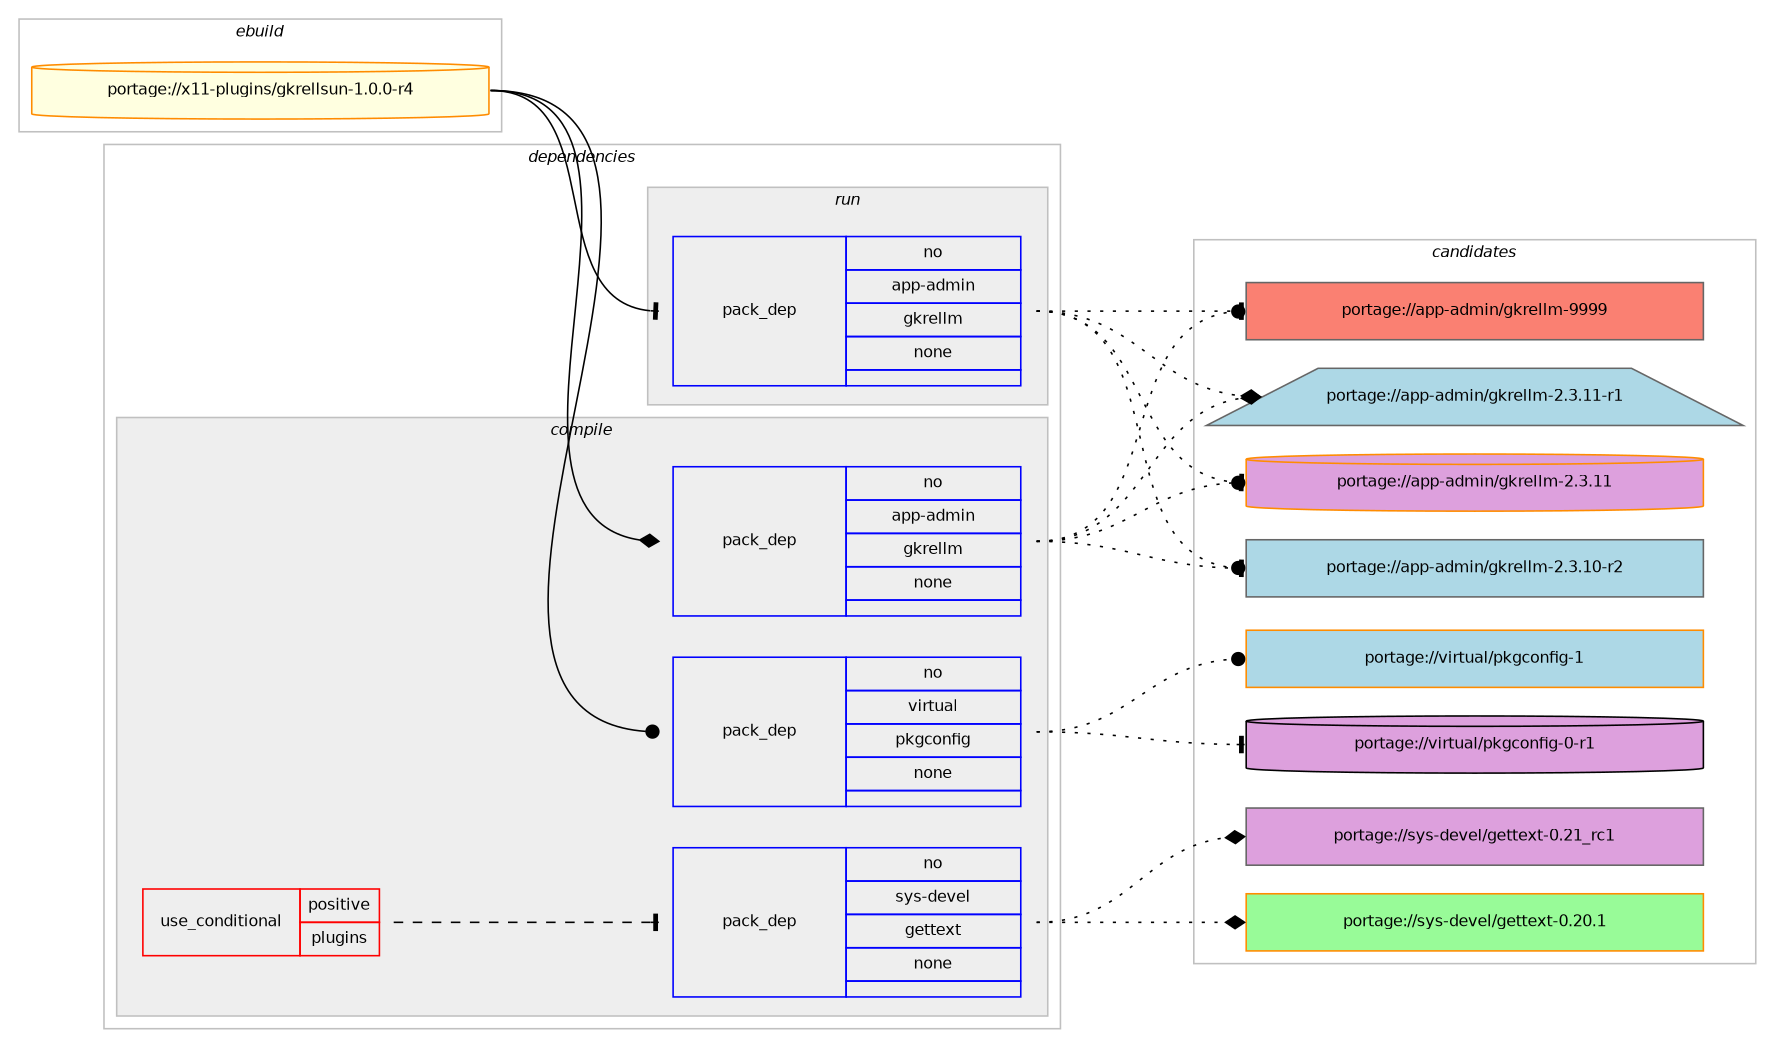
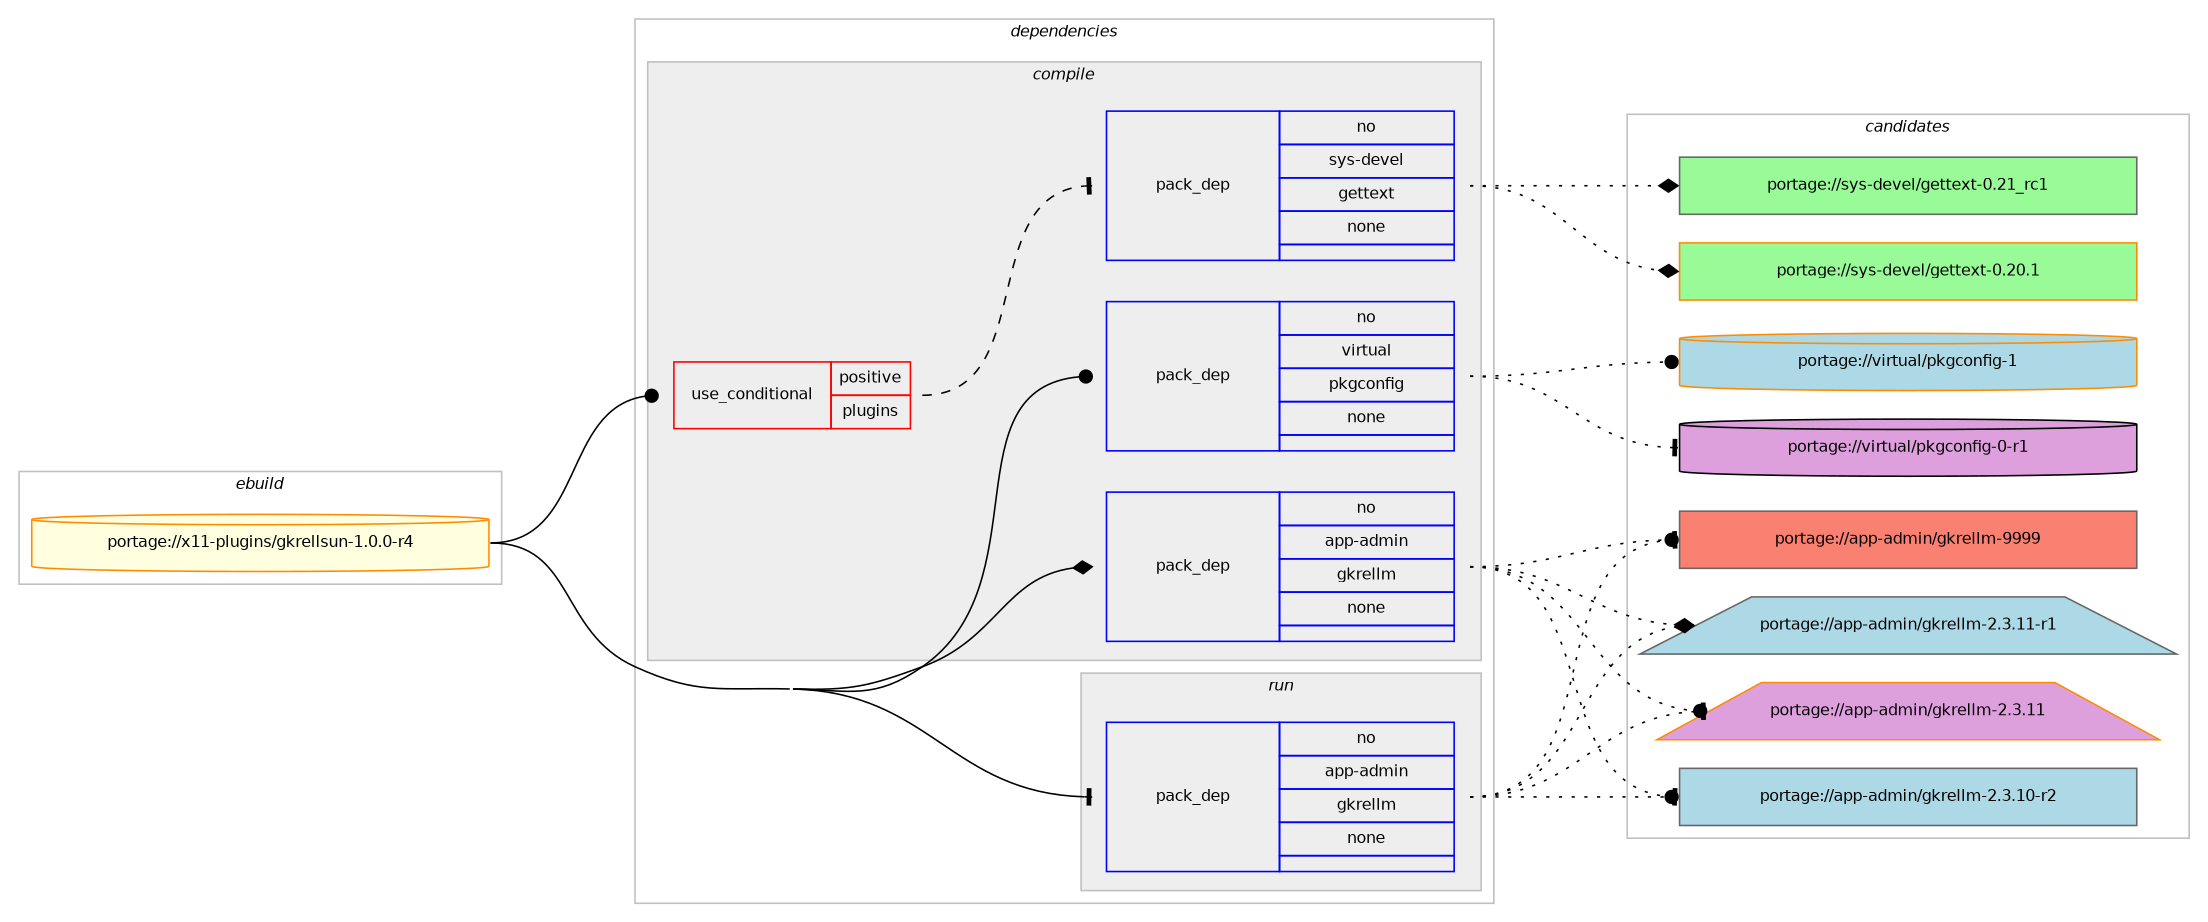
none -> (571, 475)
(1475, 483) -> (1908, 711)
(1475, 659) -> (1908, 362)
(1475, 837) -> (1908, 186)
